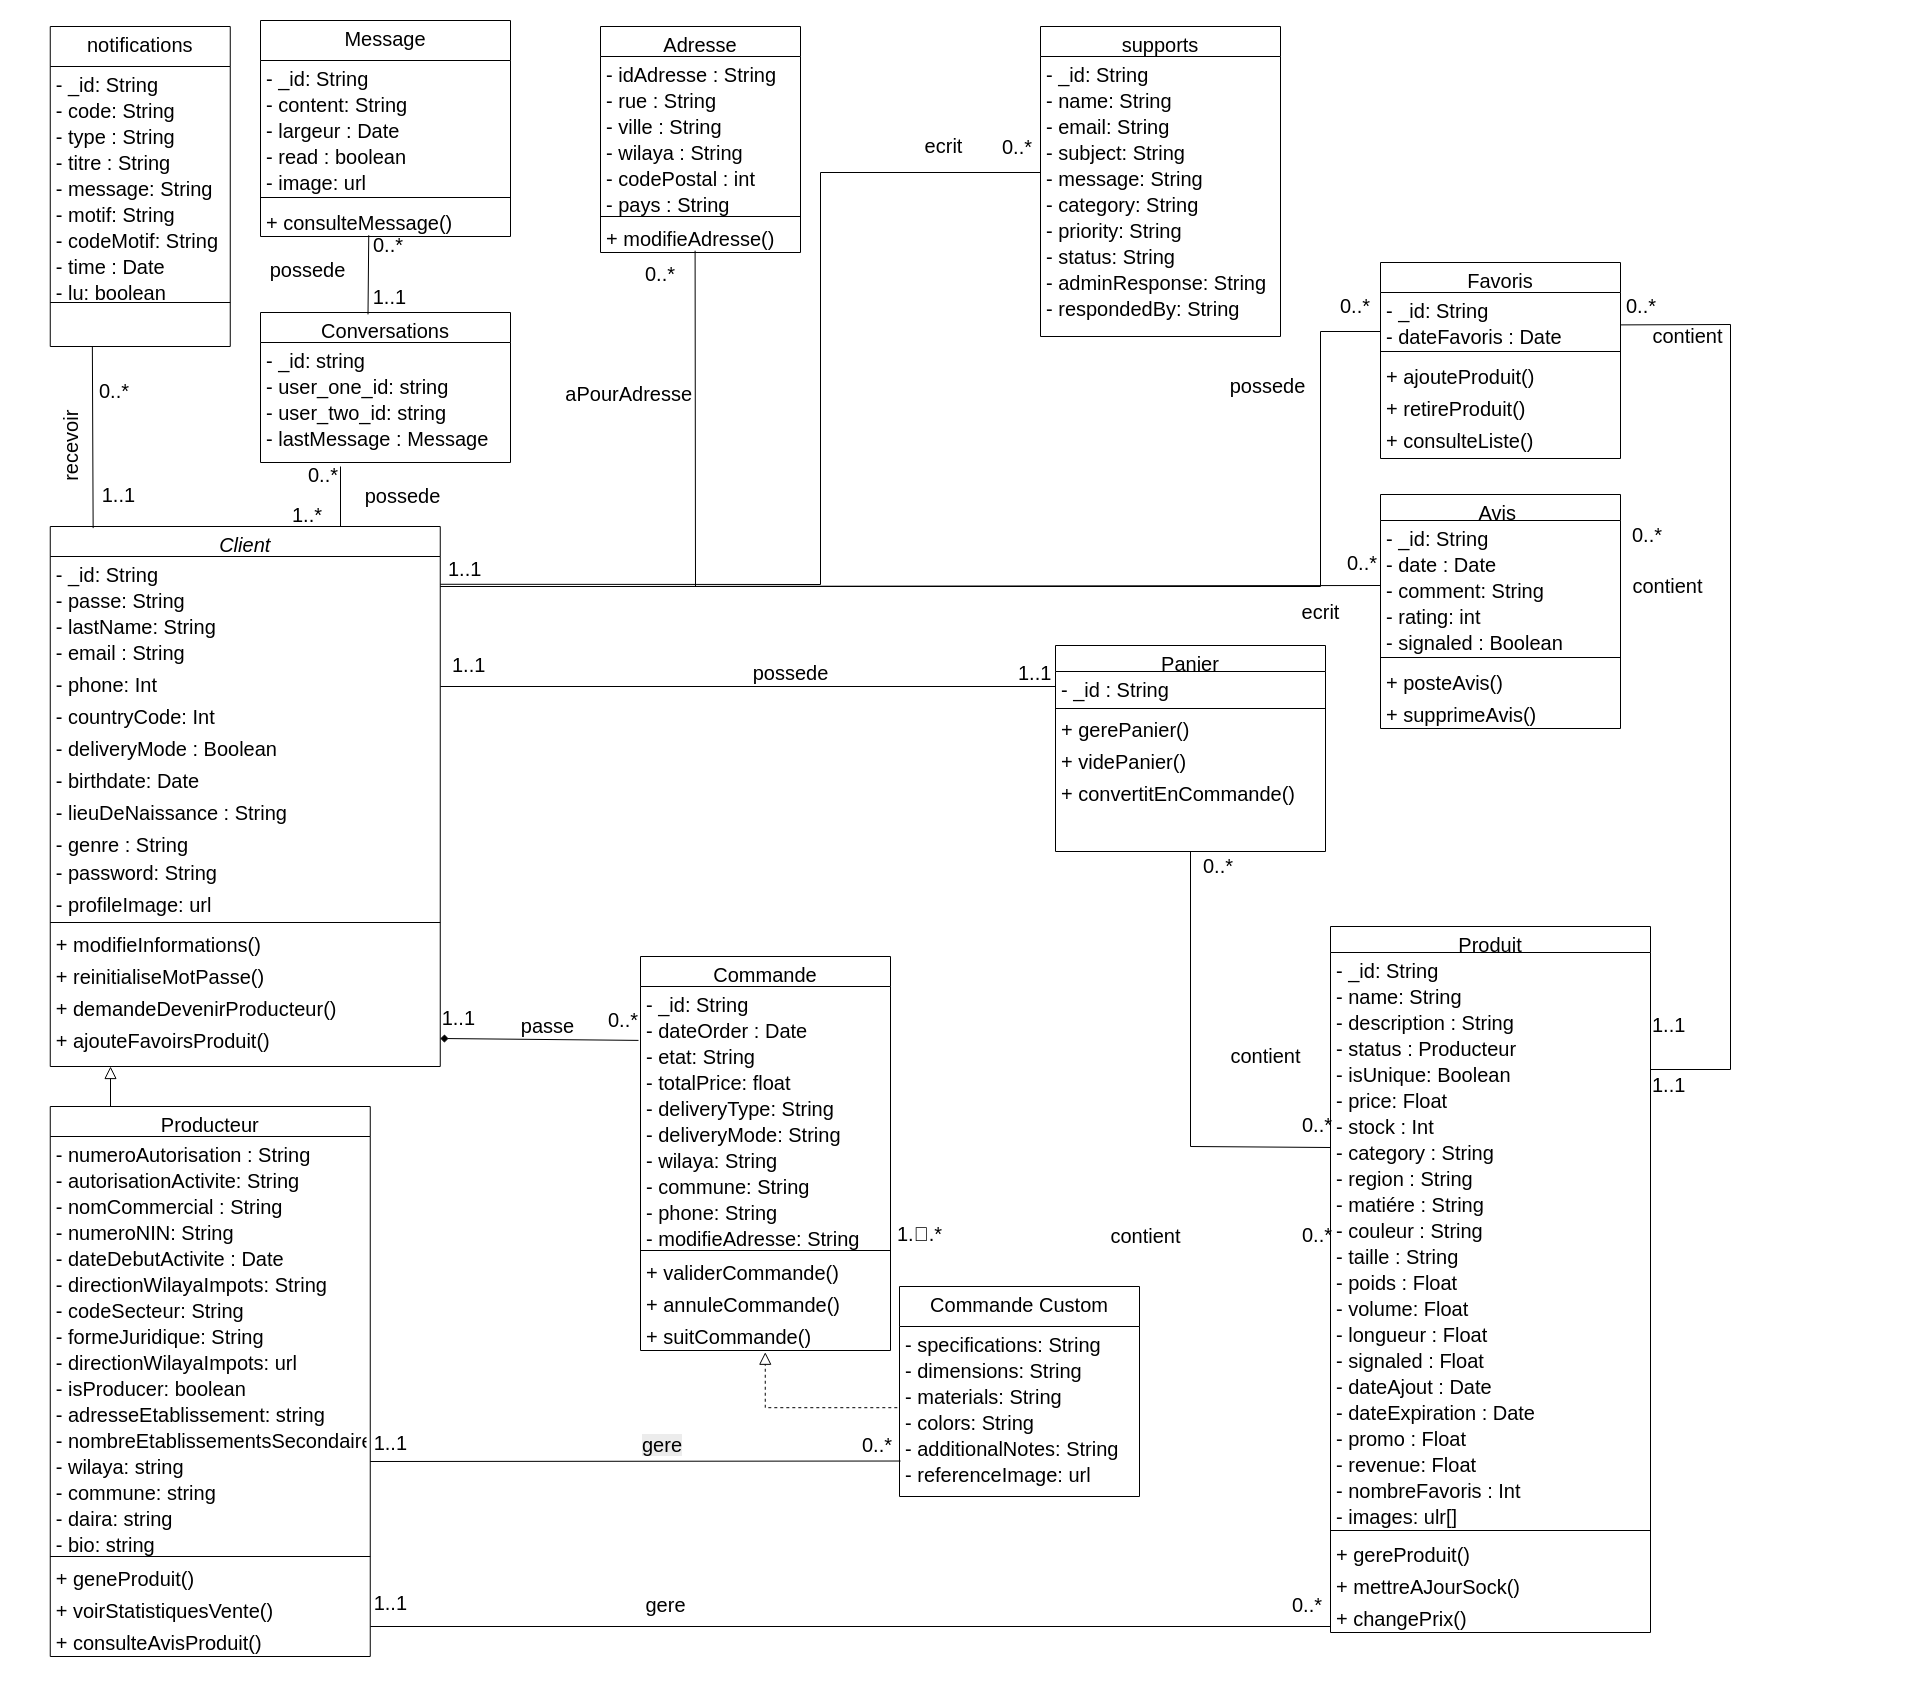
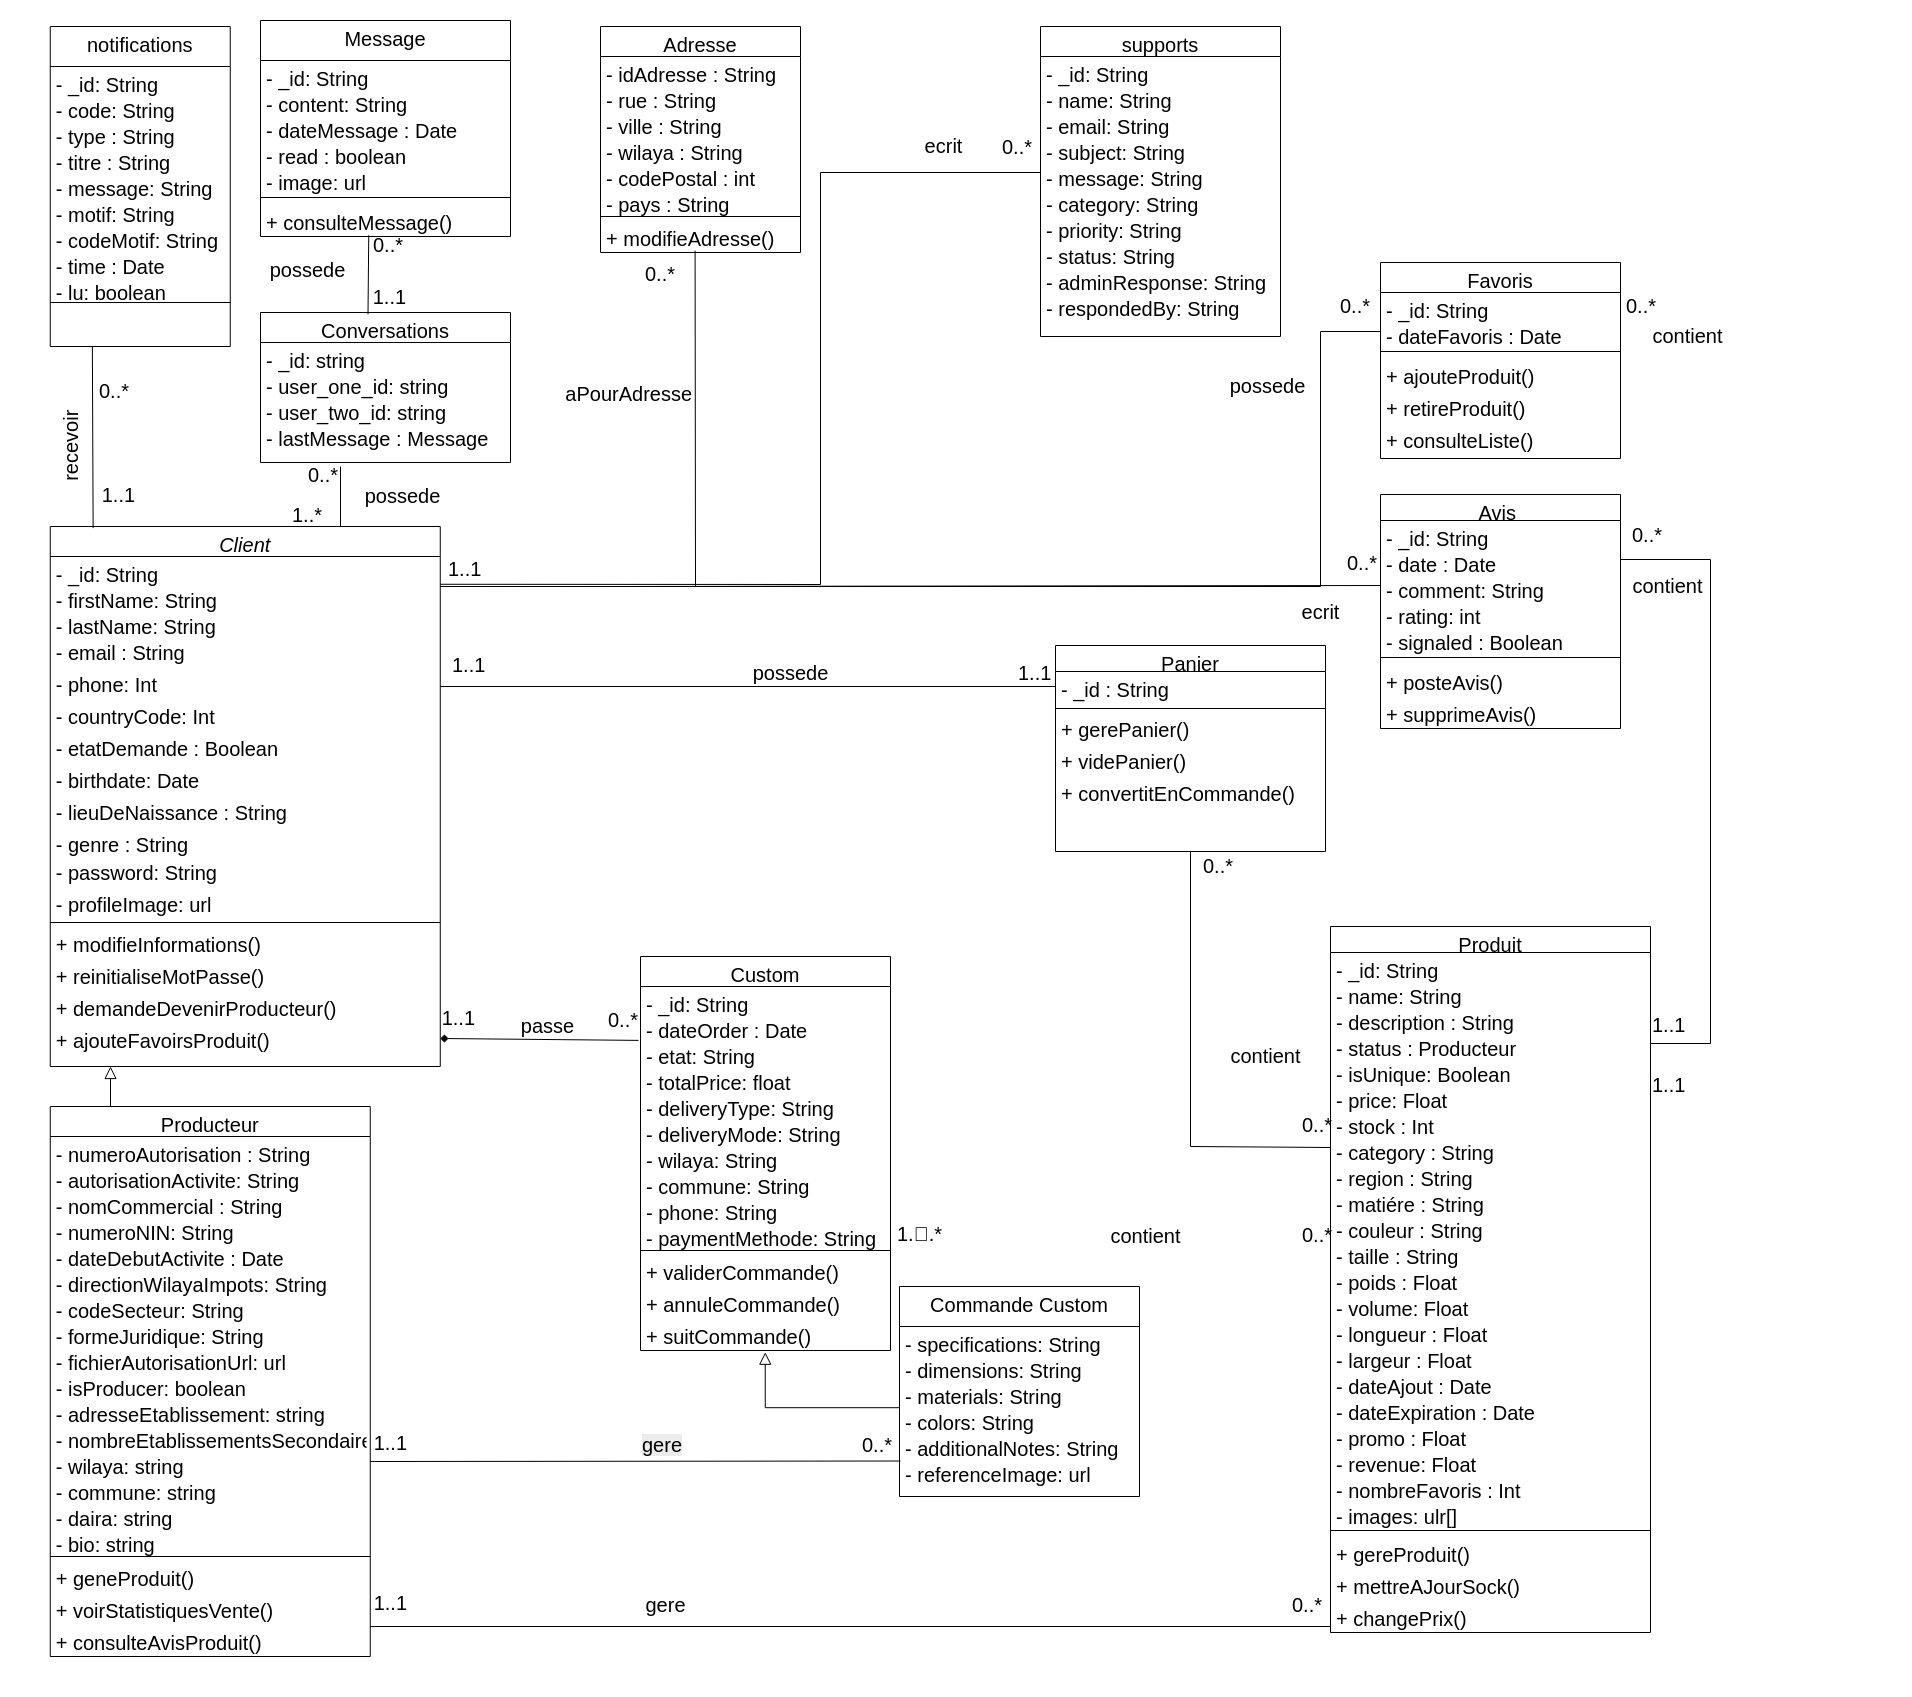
(343, 131) -> (368, 131)
(129, 601) -> (149, 601)
(1731, 683) -> none
(172, 749) -> (172, 749)
none -> (1711, 787)
(765, 975) -> (765, 975)
(765, 1239) -> (770, 1239)
(1419, 1361) -> (1416, 1361)
(192, 1363) -> (195, 1363)
(810, 1408) -> (810, 1408)
